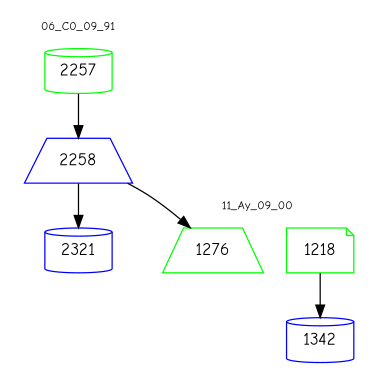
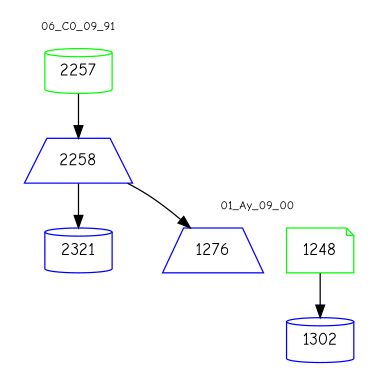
(258, 206) -> (258, 206)
(213, 250) -> (213, 250)
(320, 250) -> (320, 250)
(320, 340) -> (320, 340)
